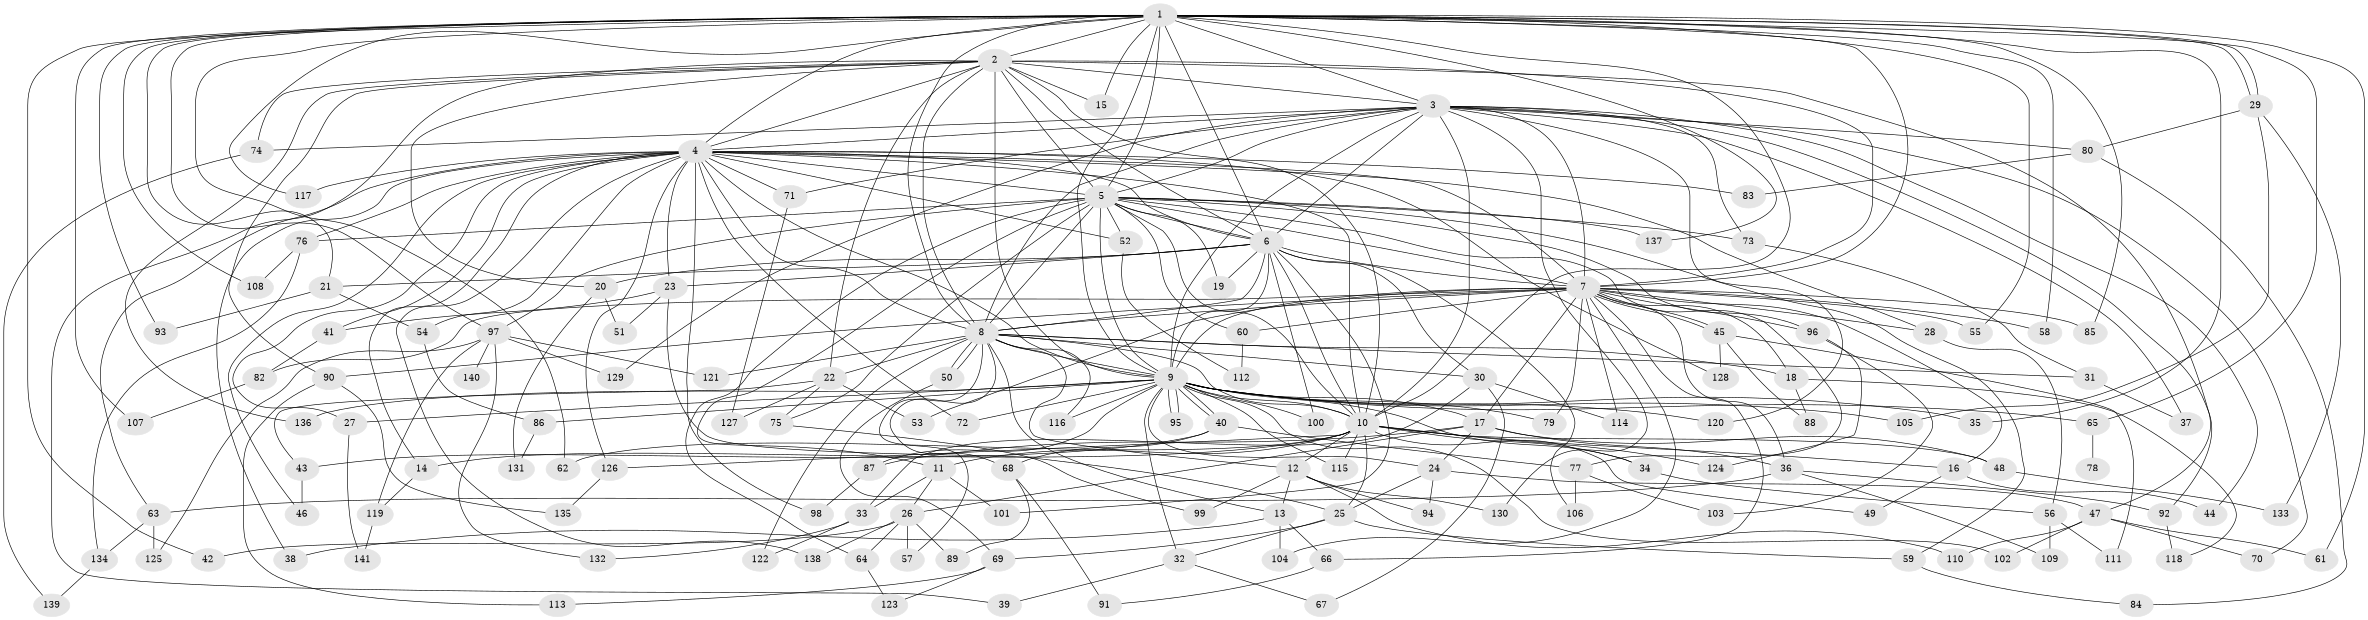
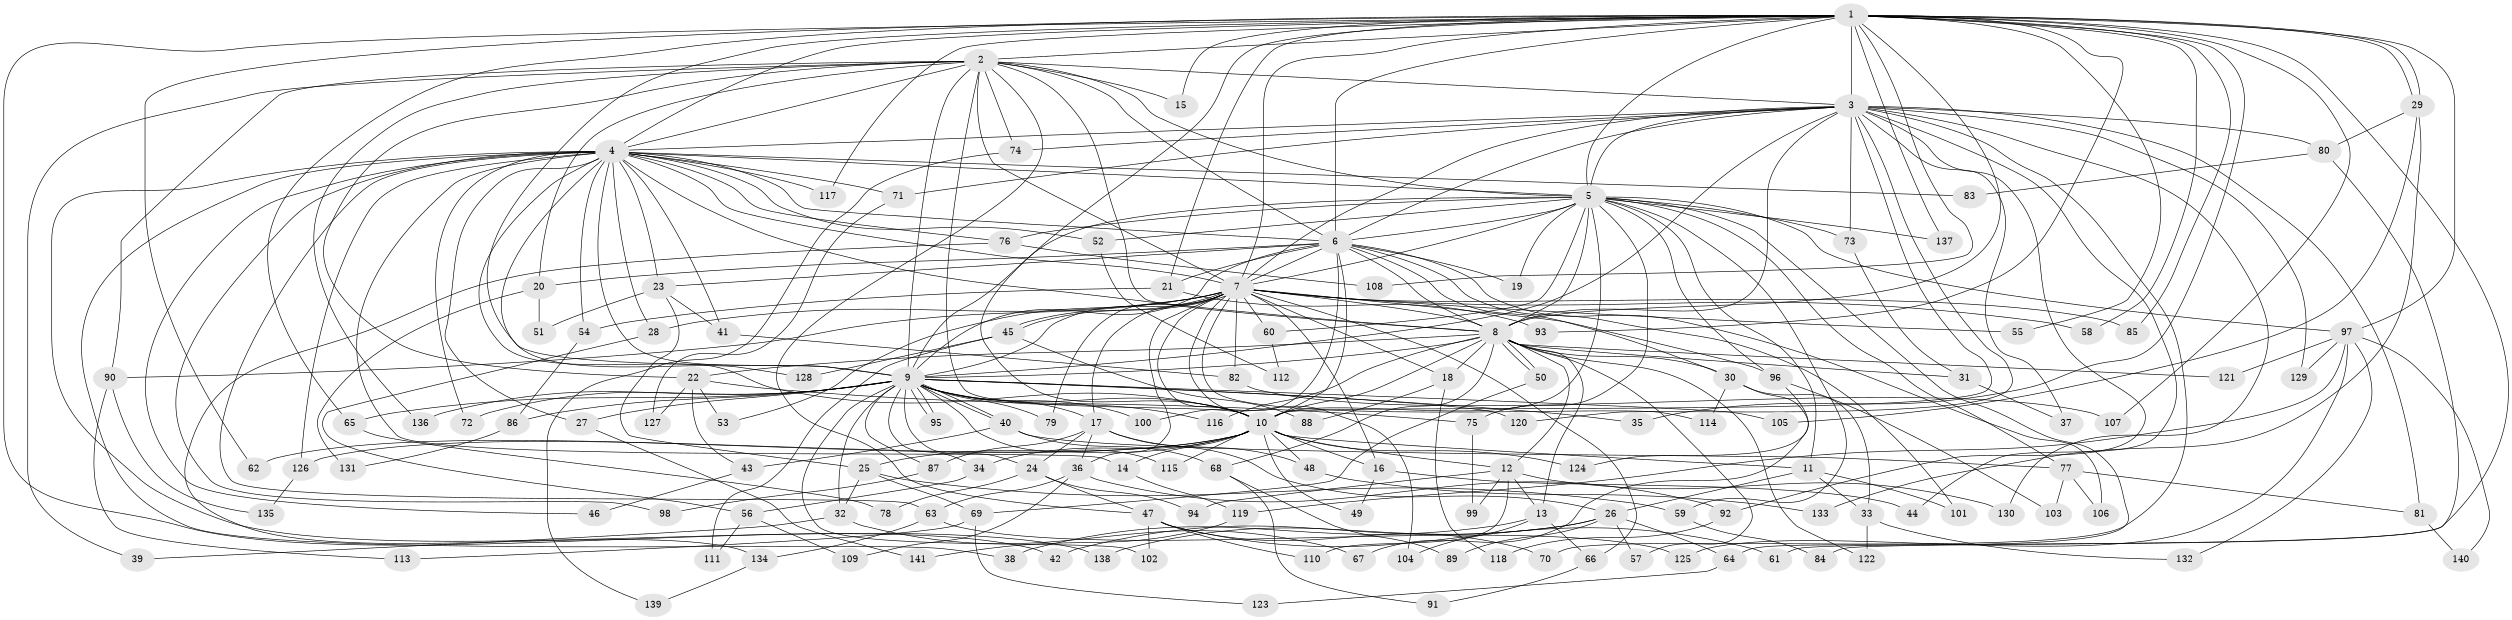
none -> (1160, 377)
(1389, 491) -> (961, 490)
none -> (2420, 515)
